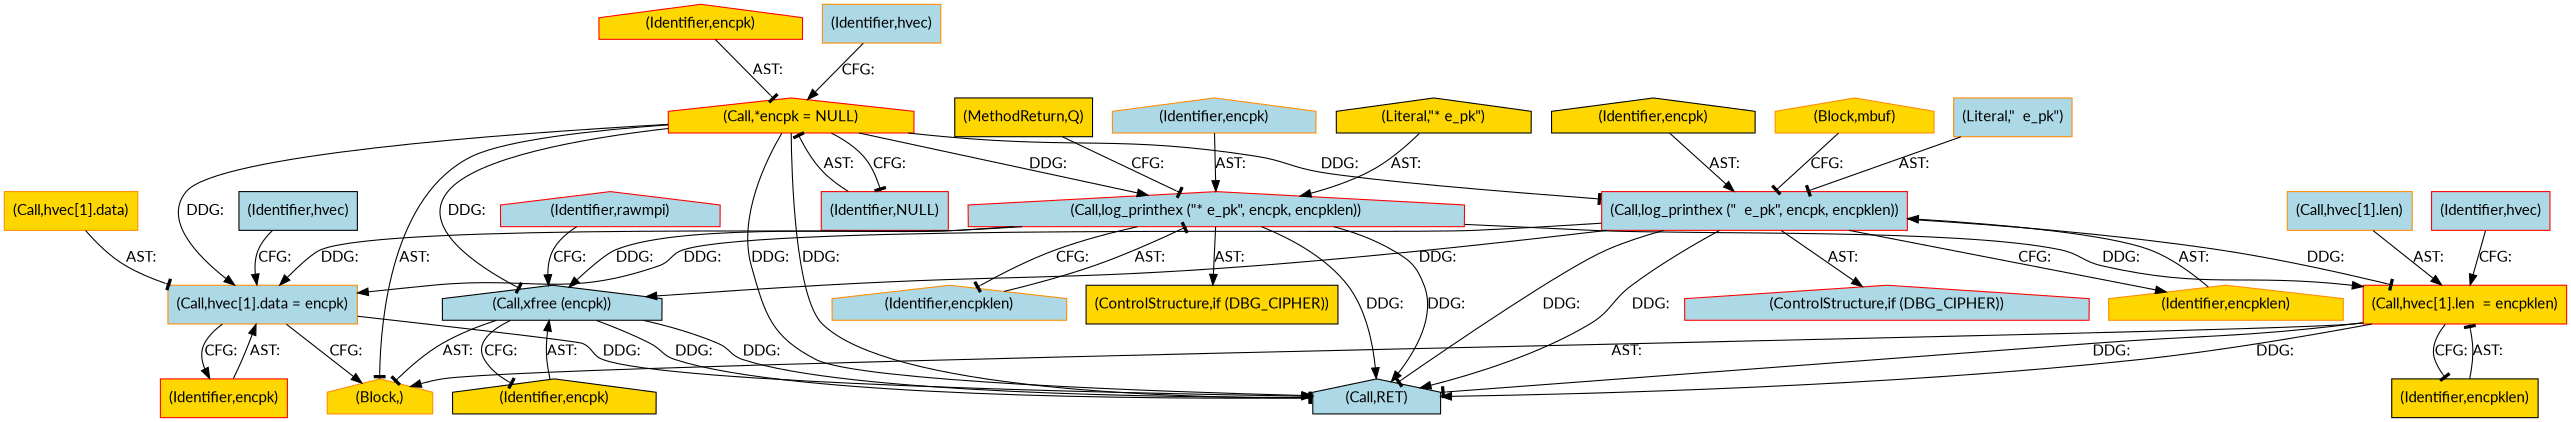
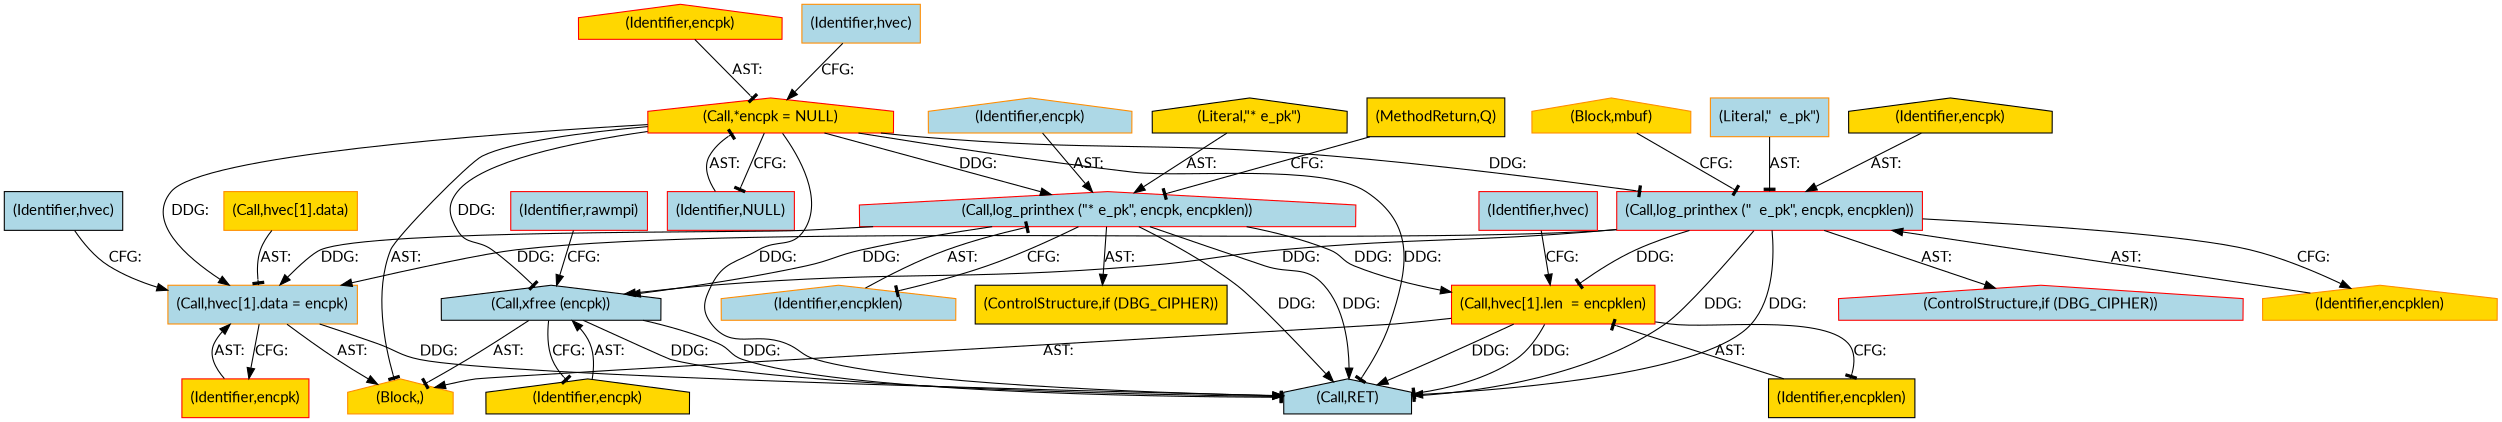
(610, 211) -> (579, 211)
(2350, 211) -> none
(348, 351) -> (355, 351)
